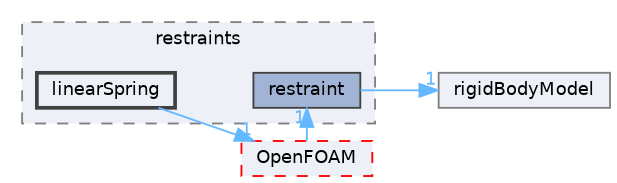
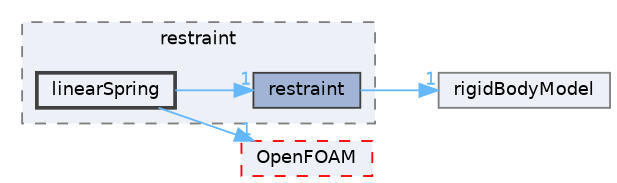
(199, 40) -> (199, 40)
(307, 135) -> (205, 90)
